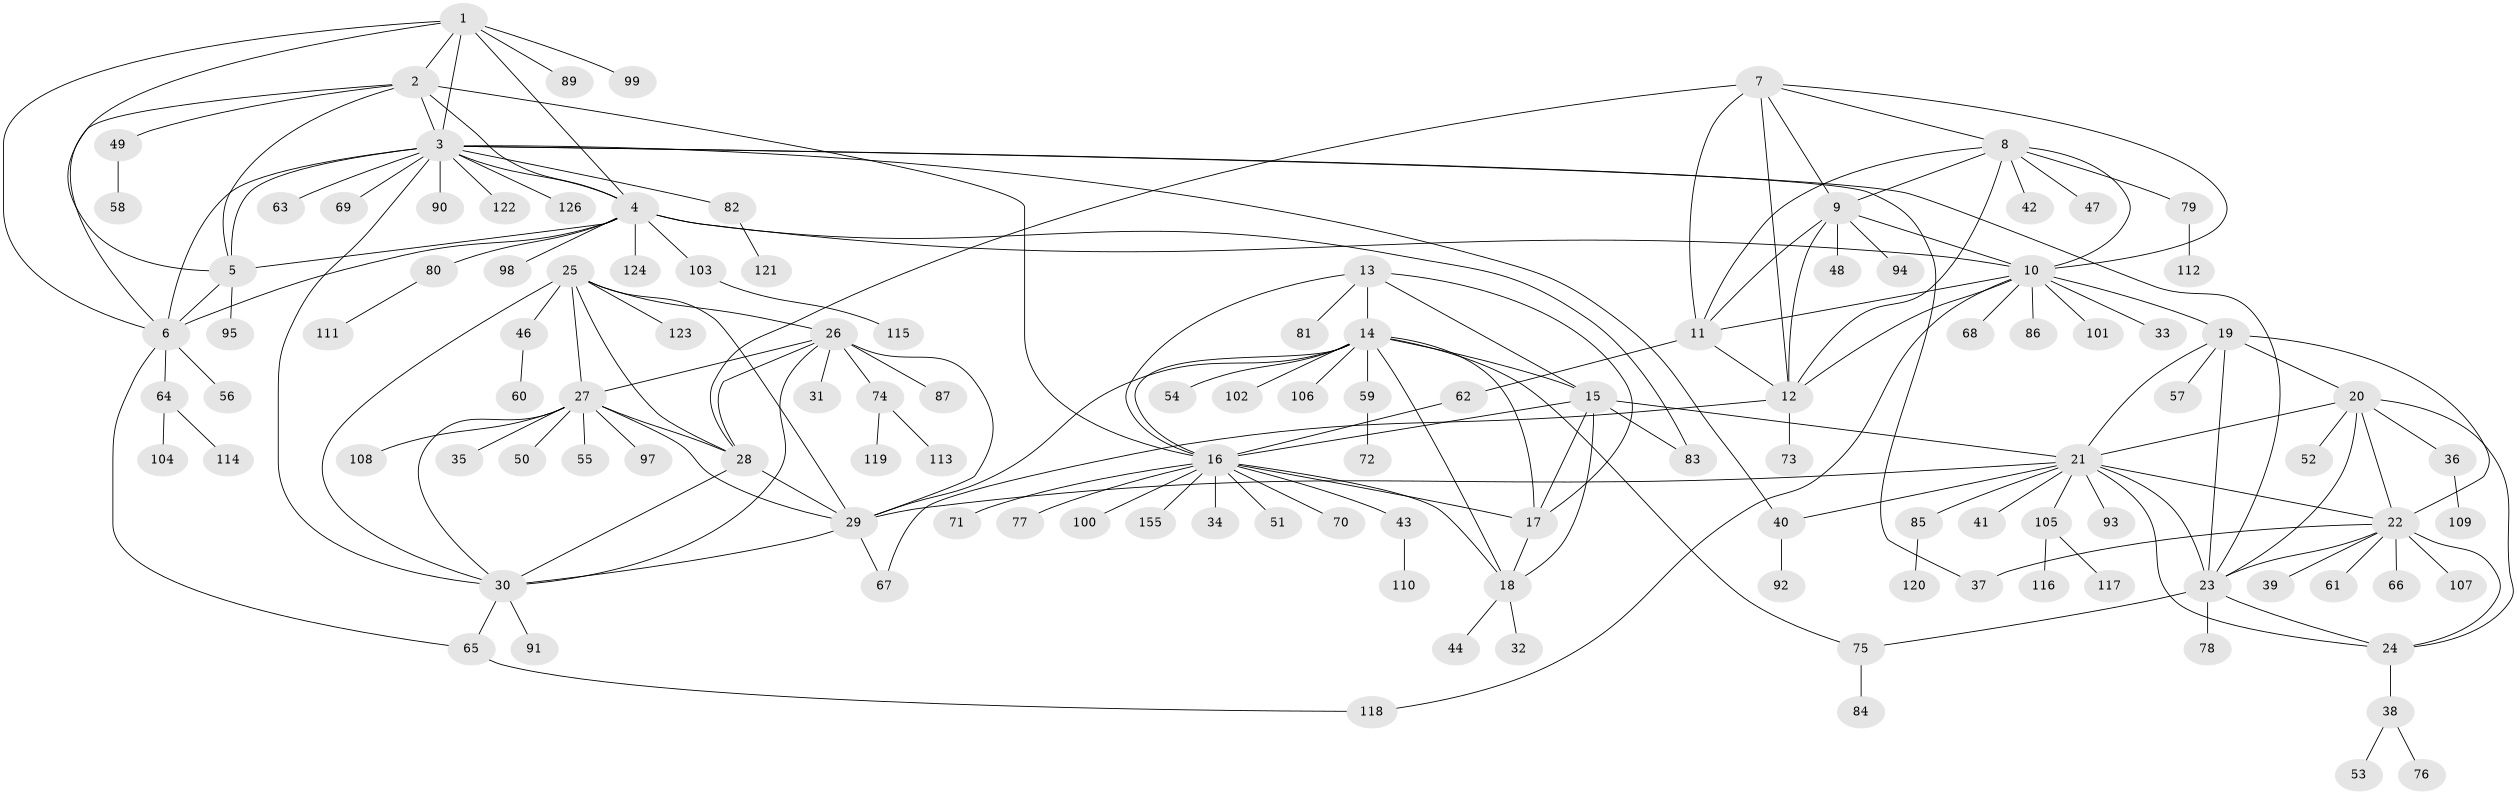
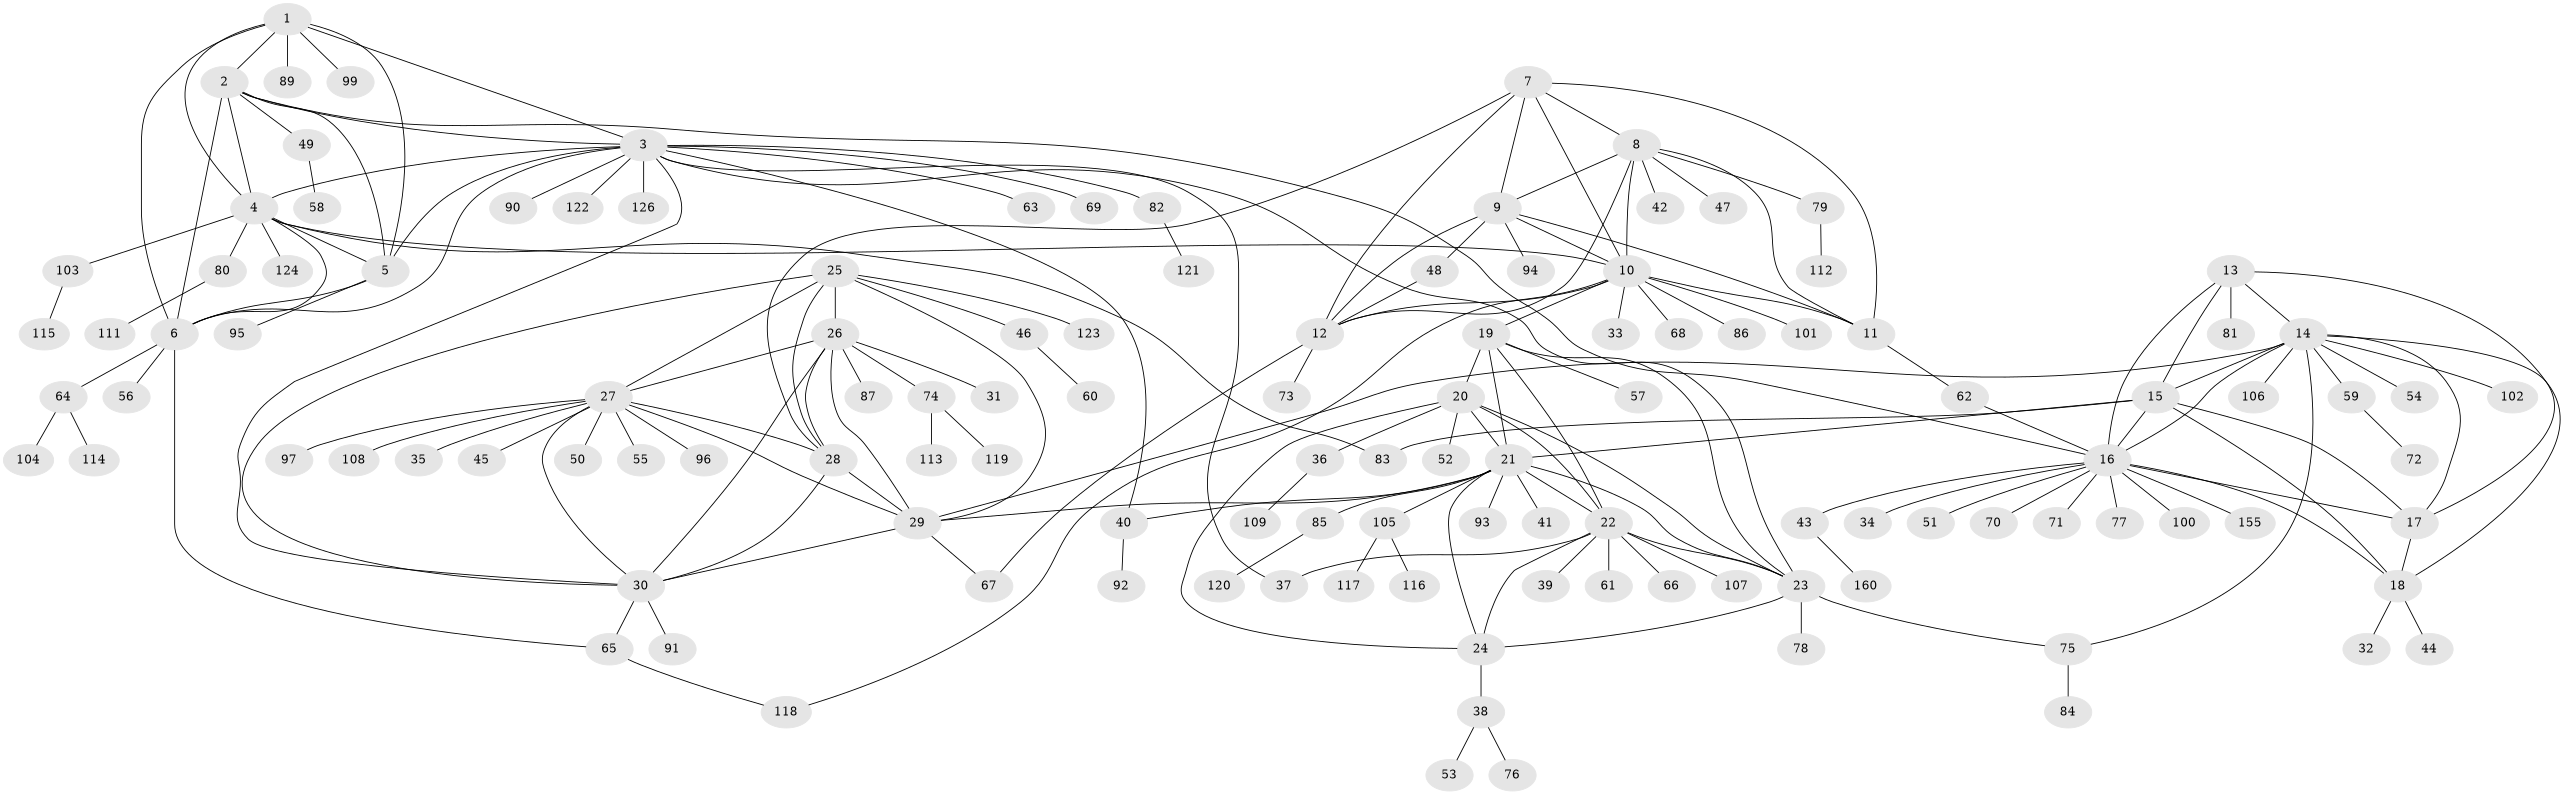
(508, 271) -> none
(1744, 366) -> (1377, 303)
none -> (482, 460)
none -> (704, 460)
(1404, 586) -> (1866, 586)
